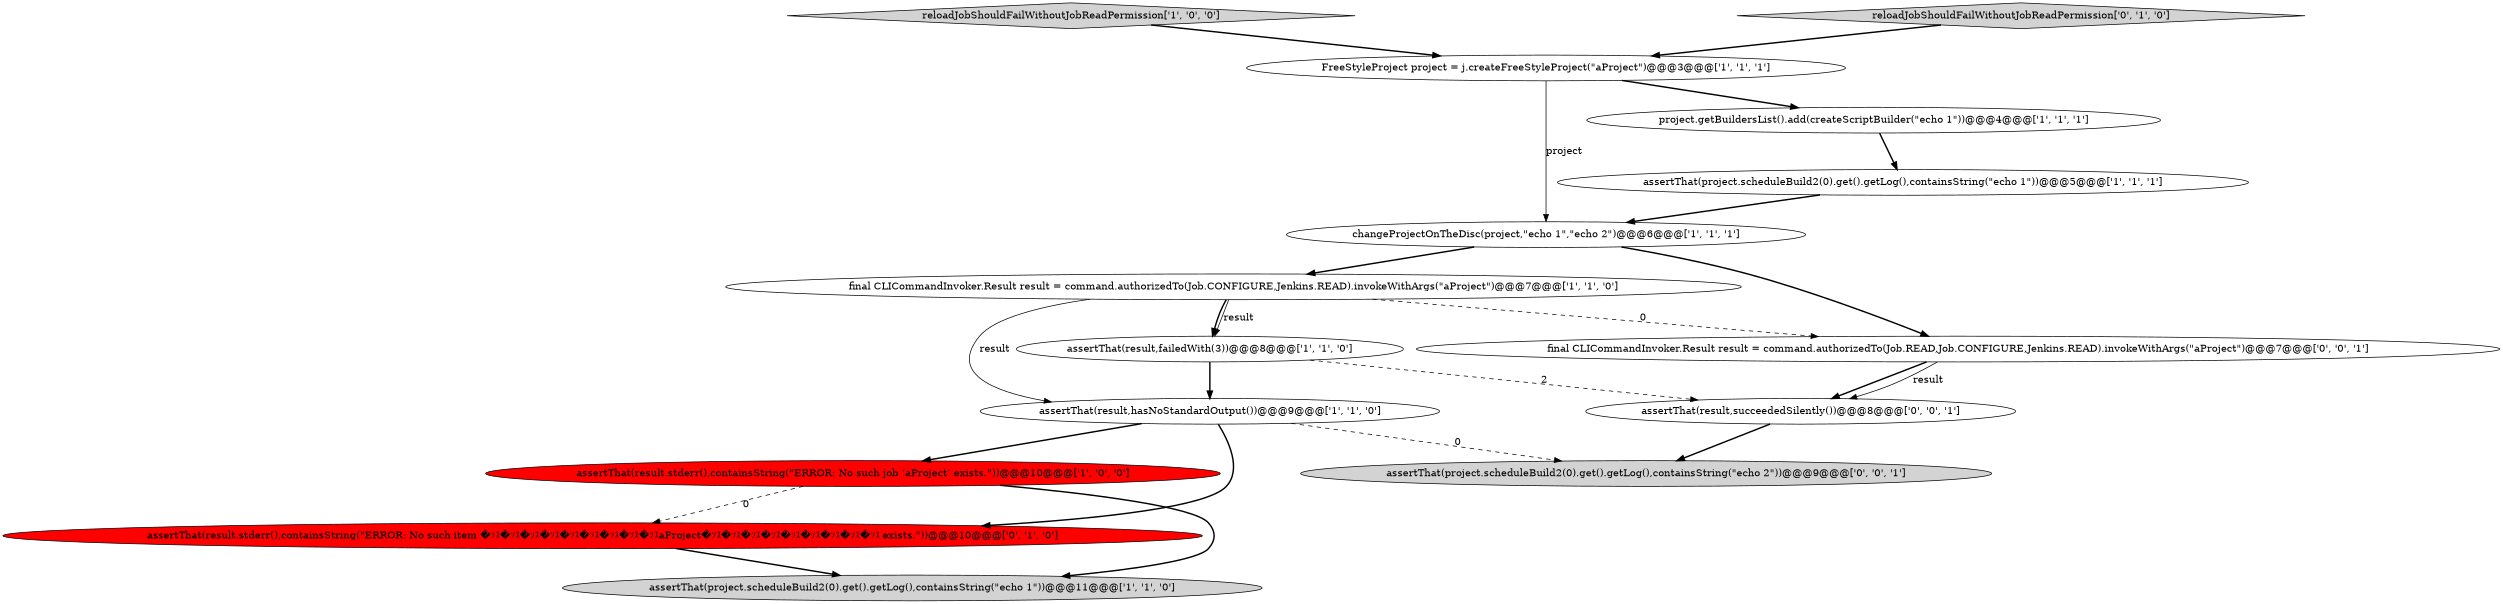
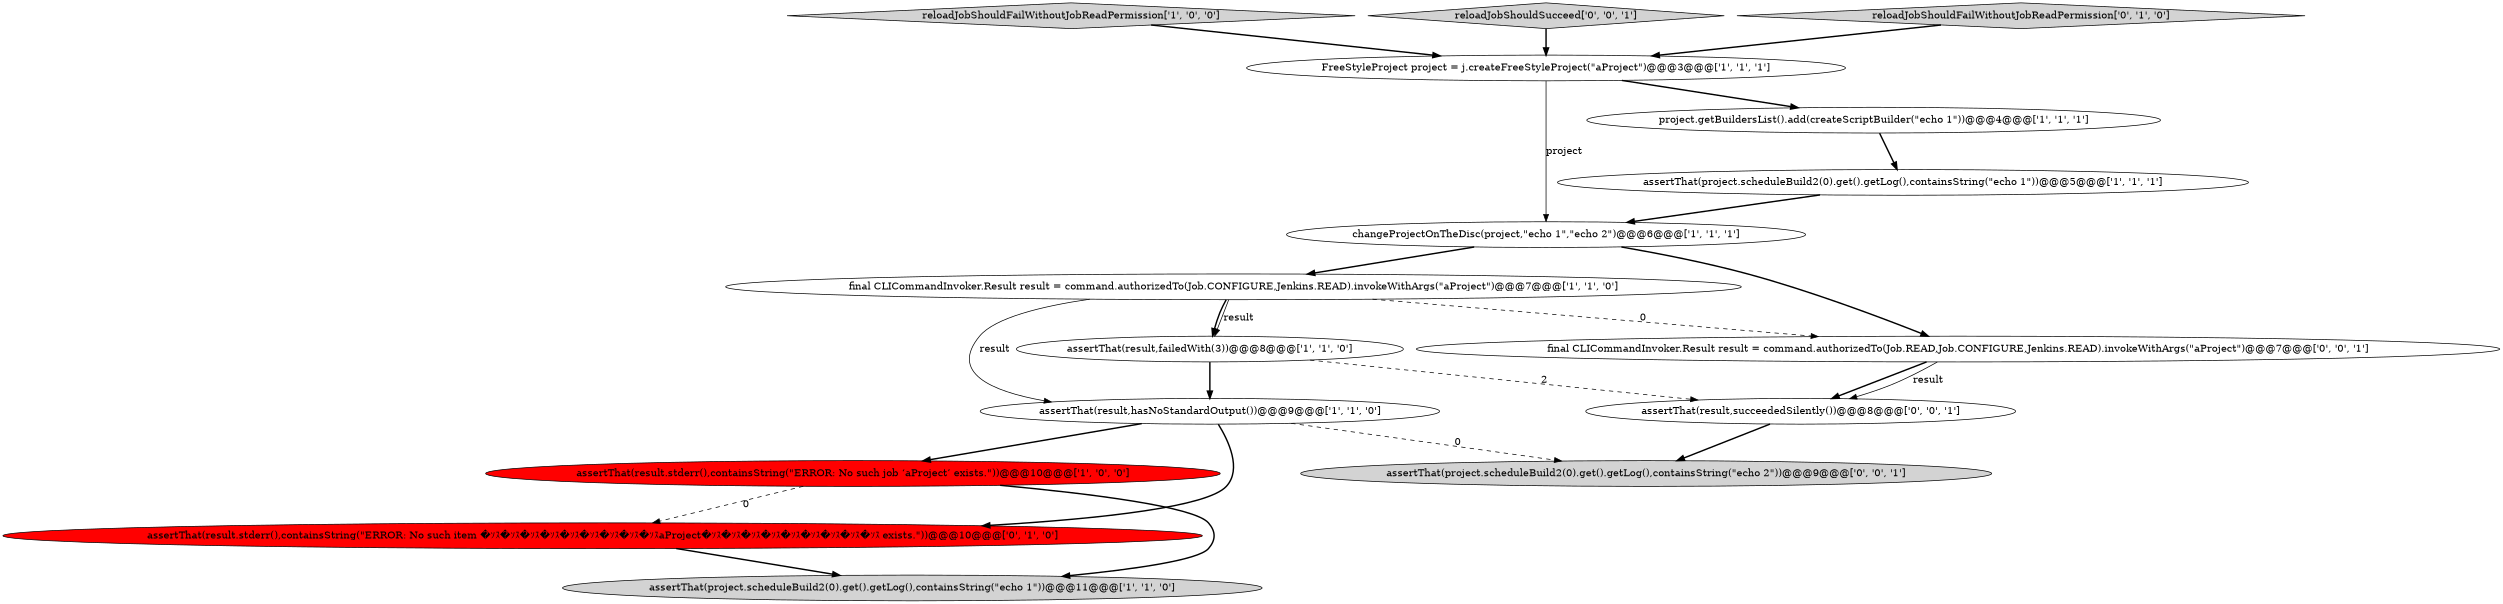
none -> (1546, 16)
